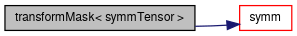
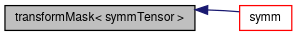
(211, 26) -> (224, 11)
